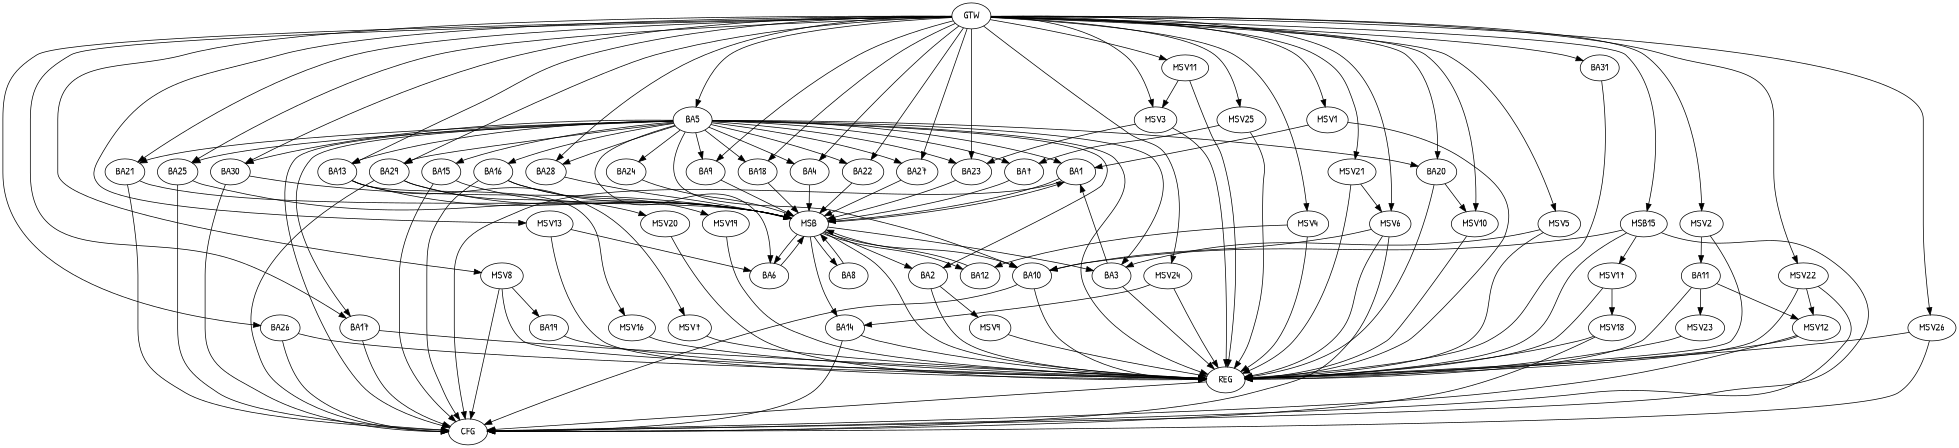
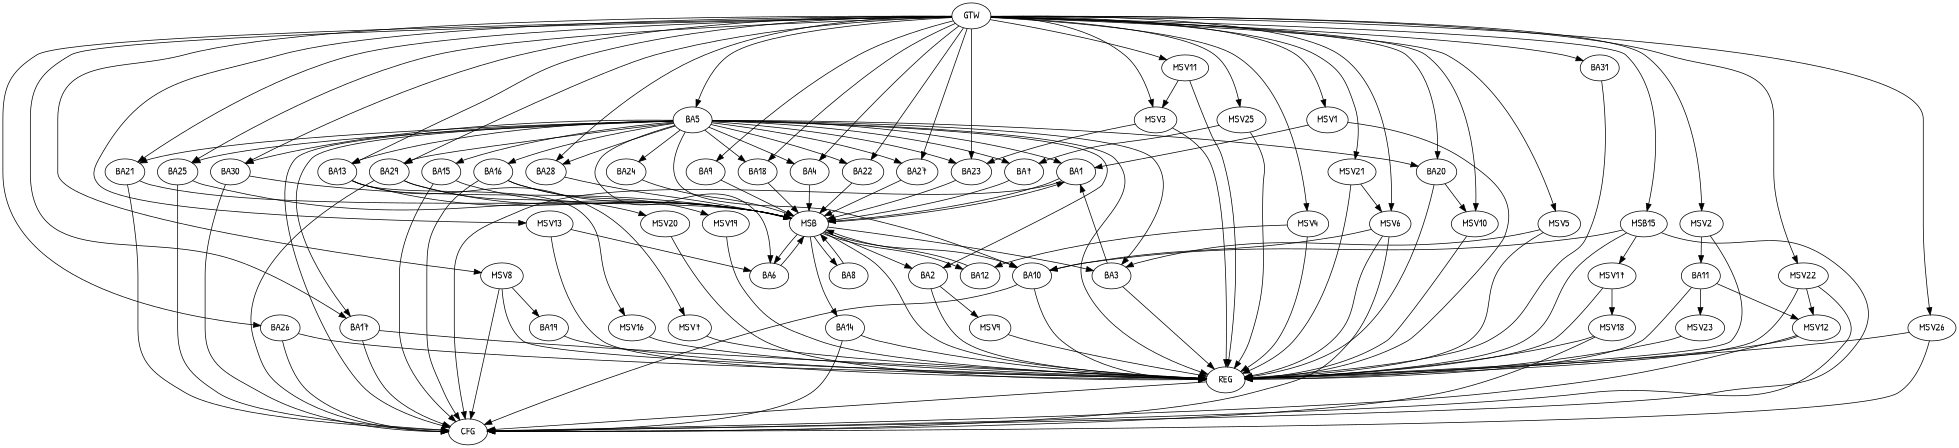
(698, 142) -> none
(1168, 276) -> none
